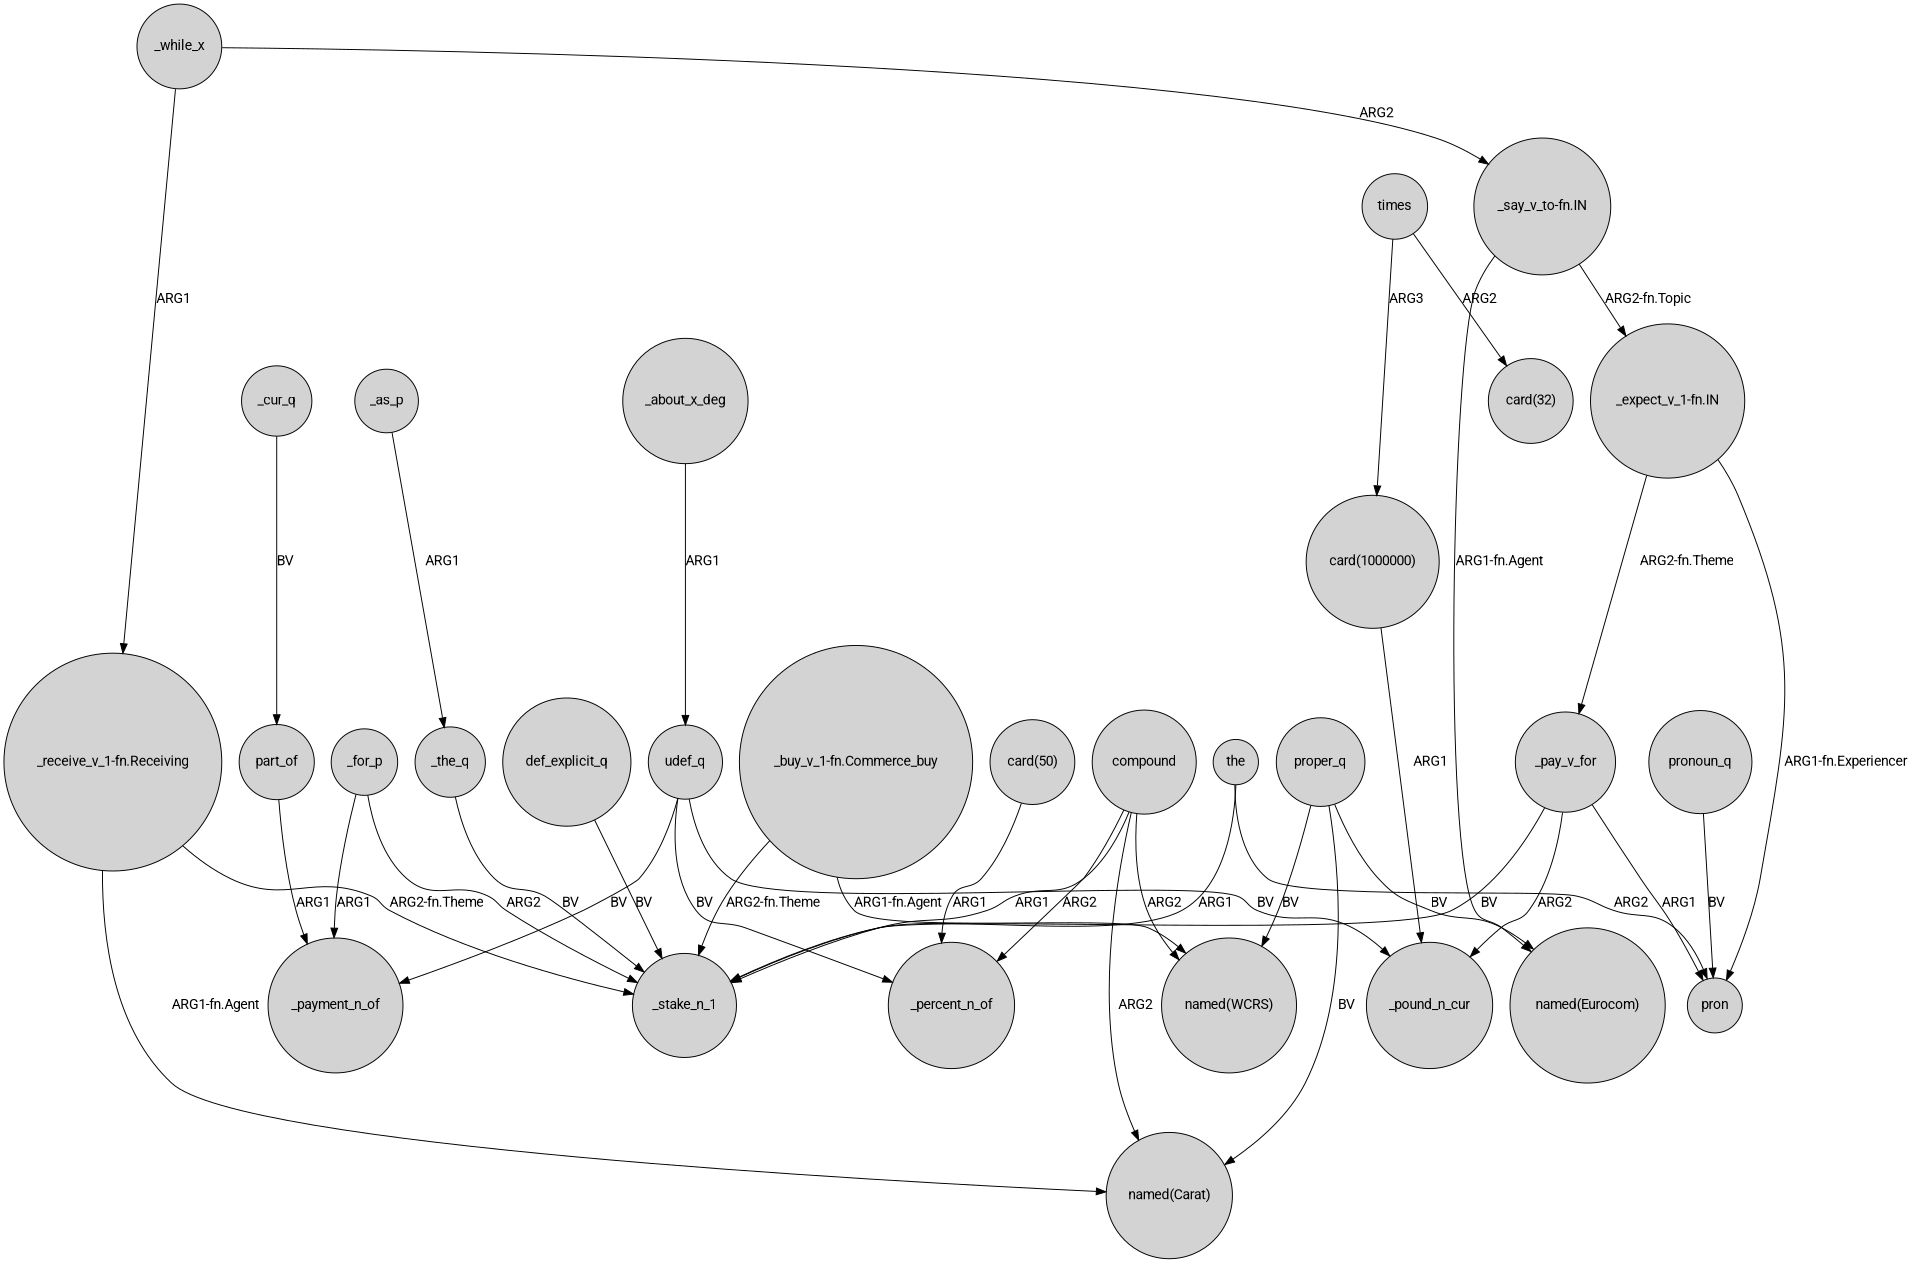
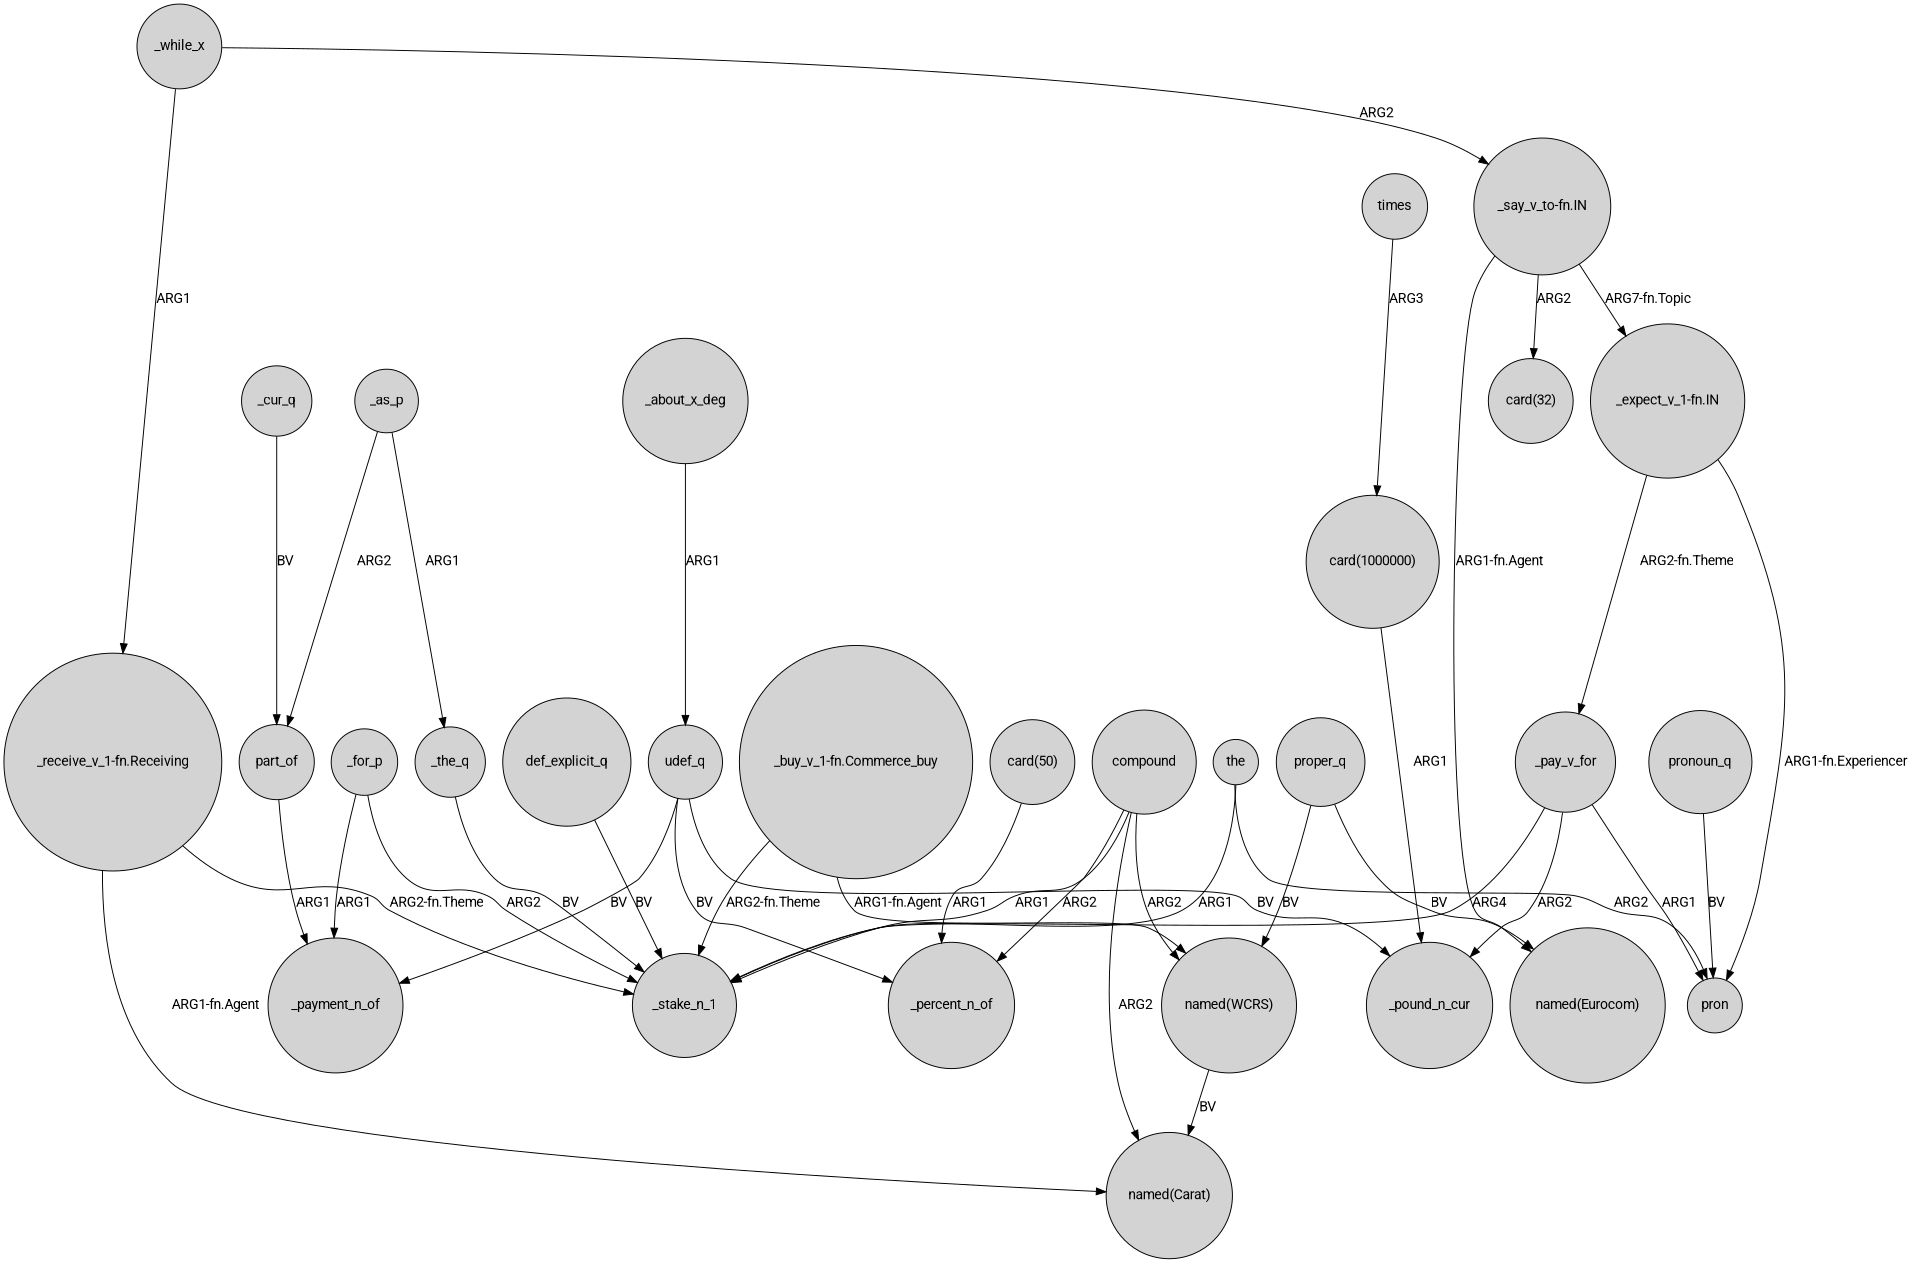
(1457, 295) -> (1536, 312)
(1648, 299) -> (1648, 299)
none -> (334, 574)
(1489, 903) -> (1489, 903)
(1331, 999) -> (1200, 1098)
